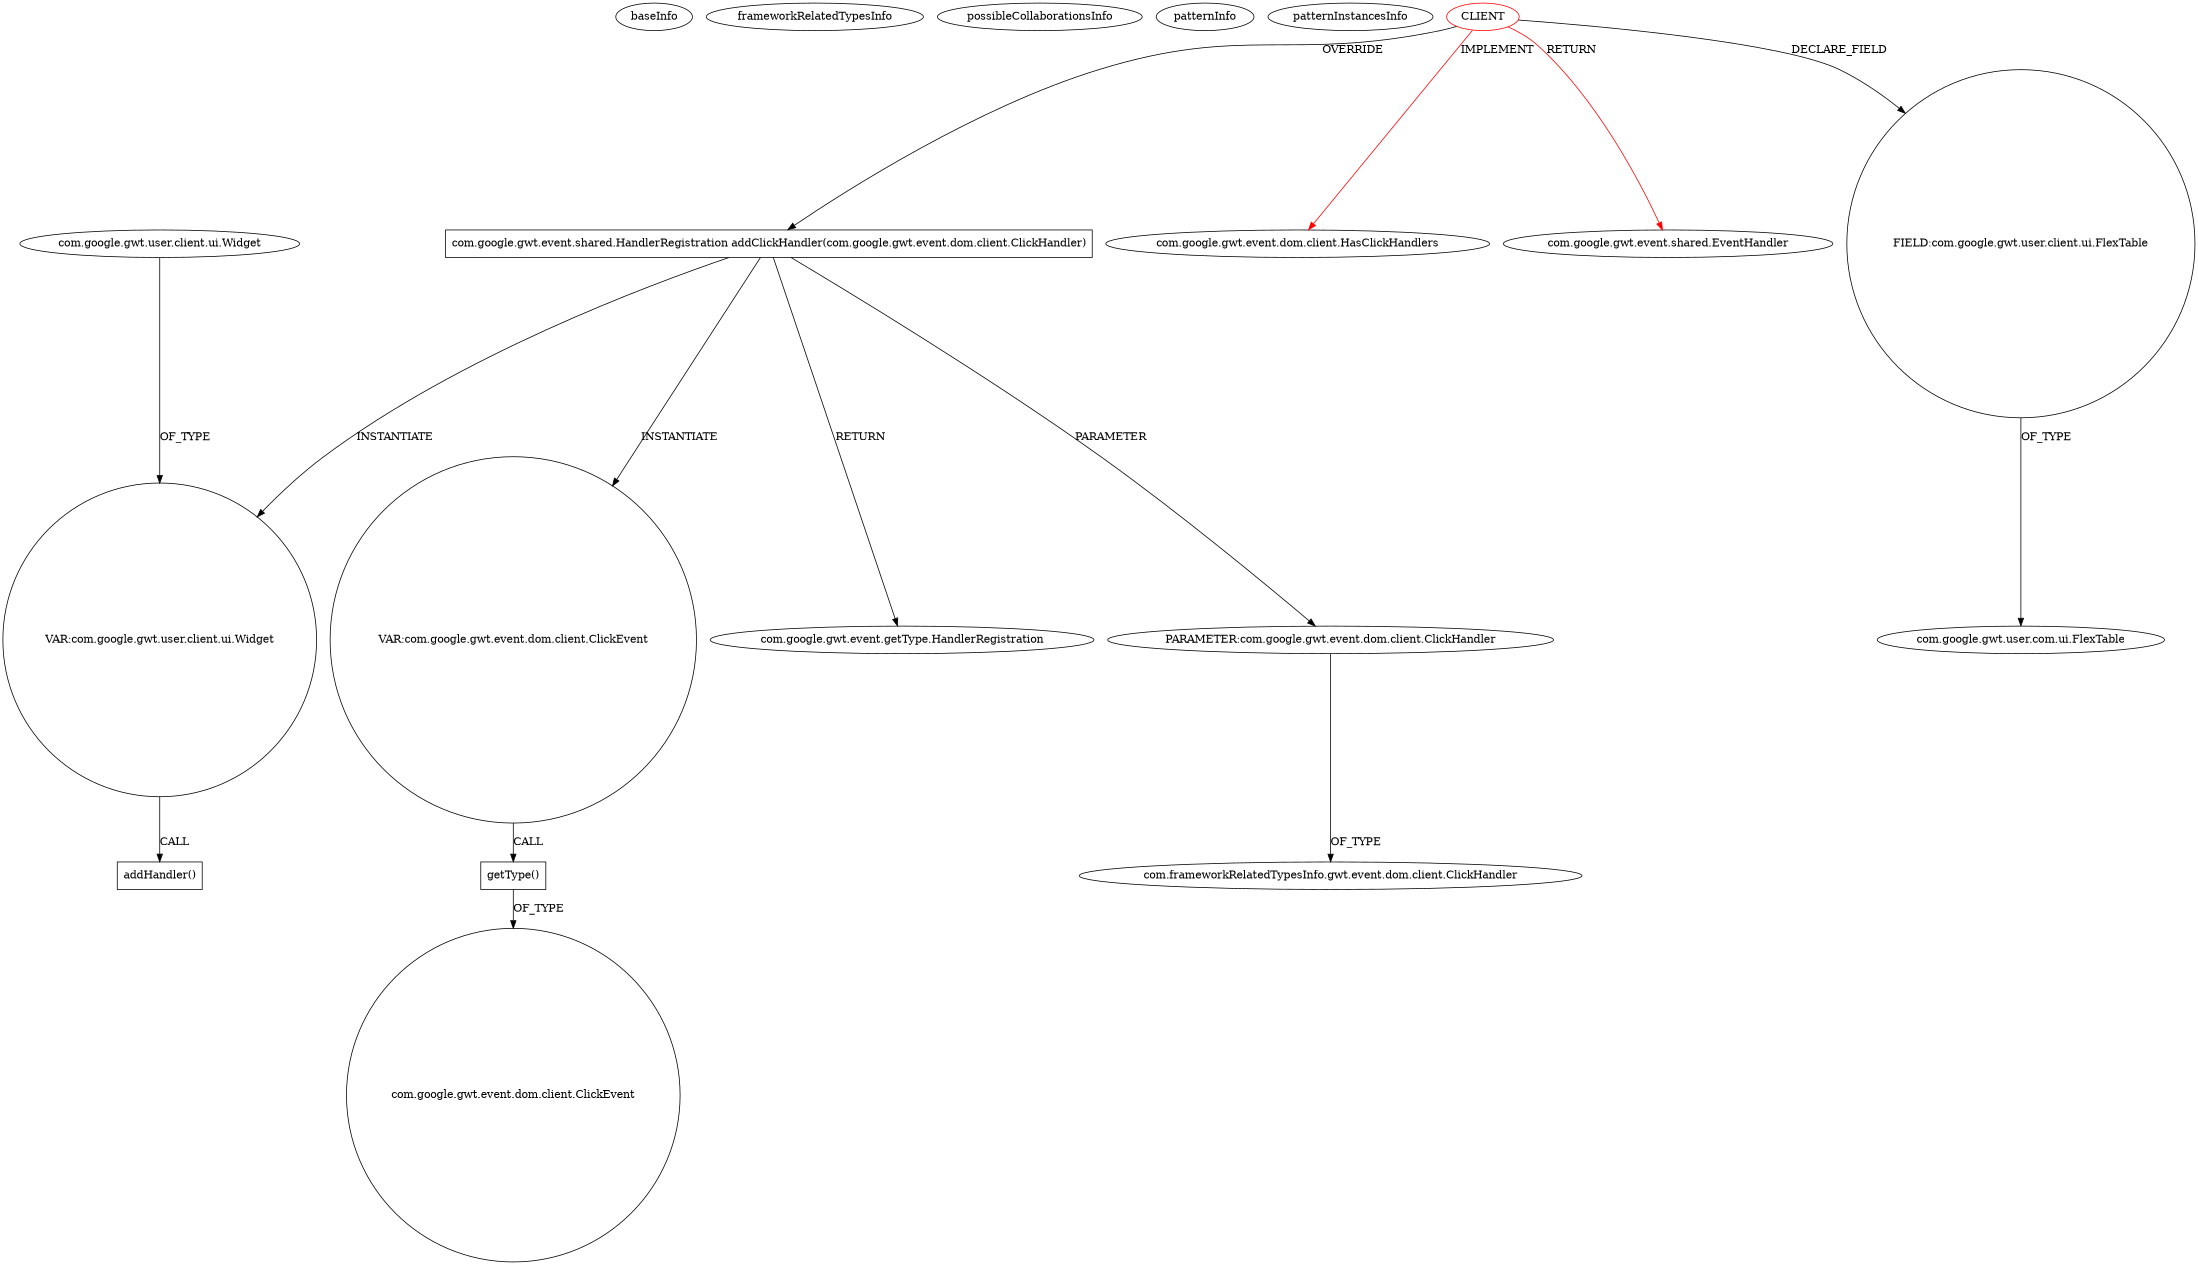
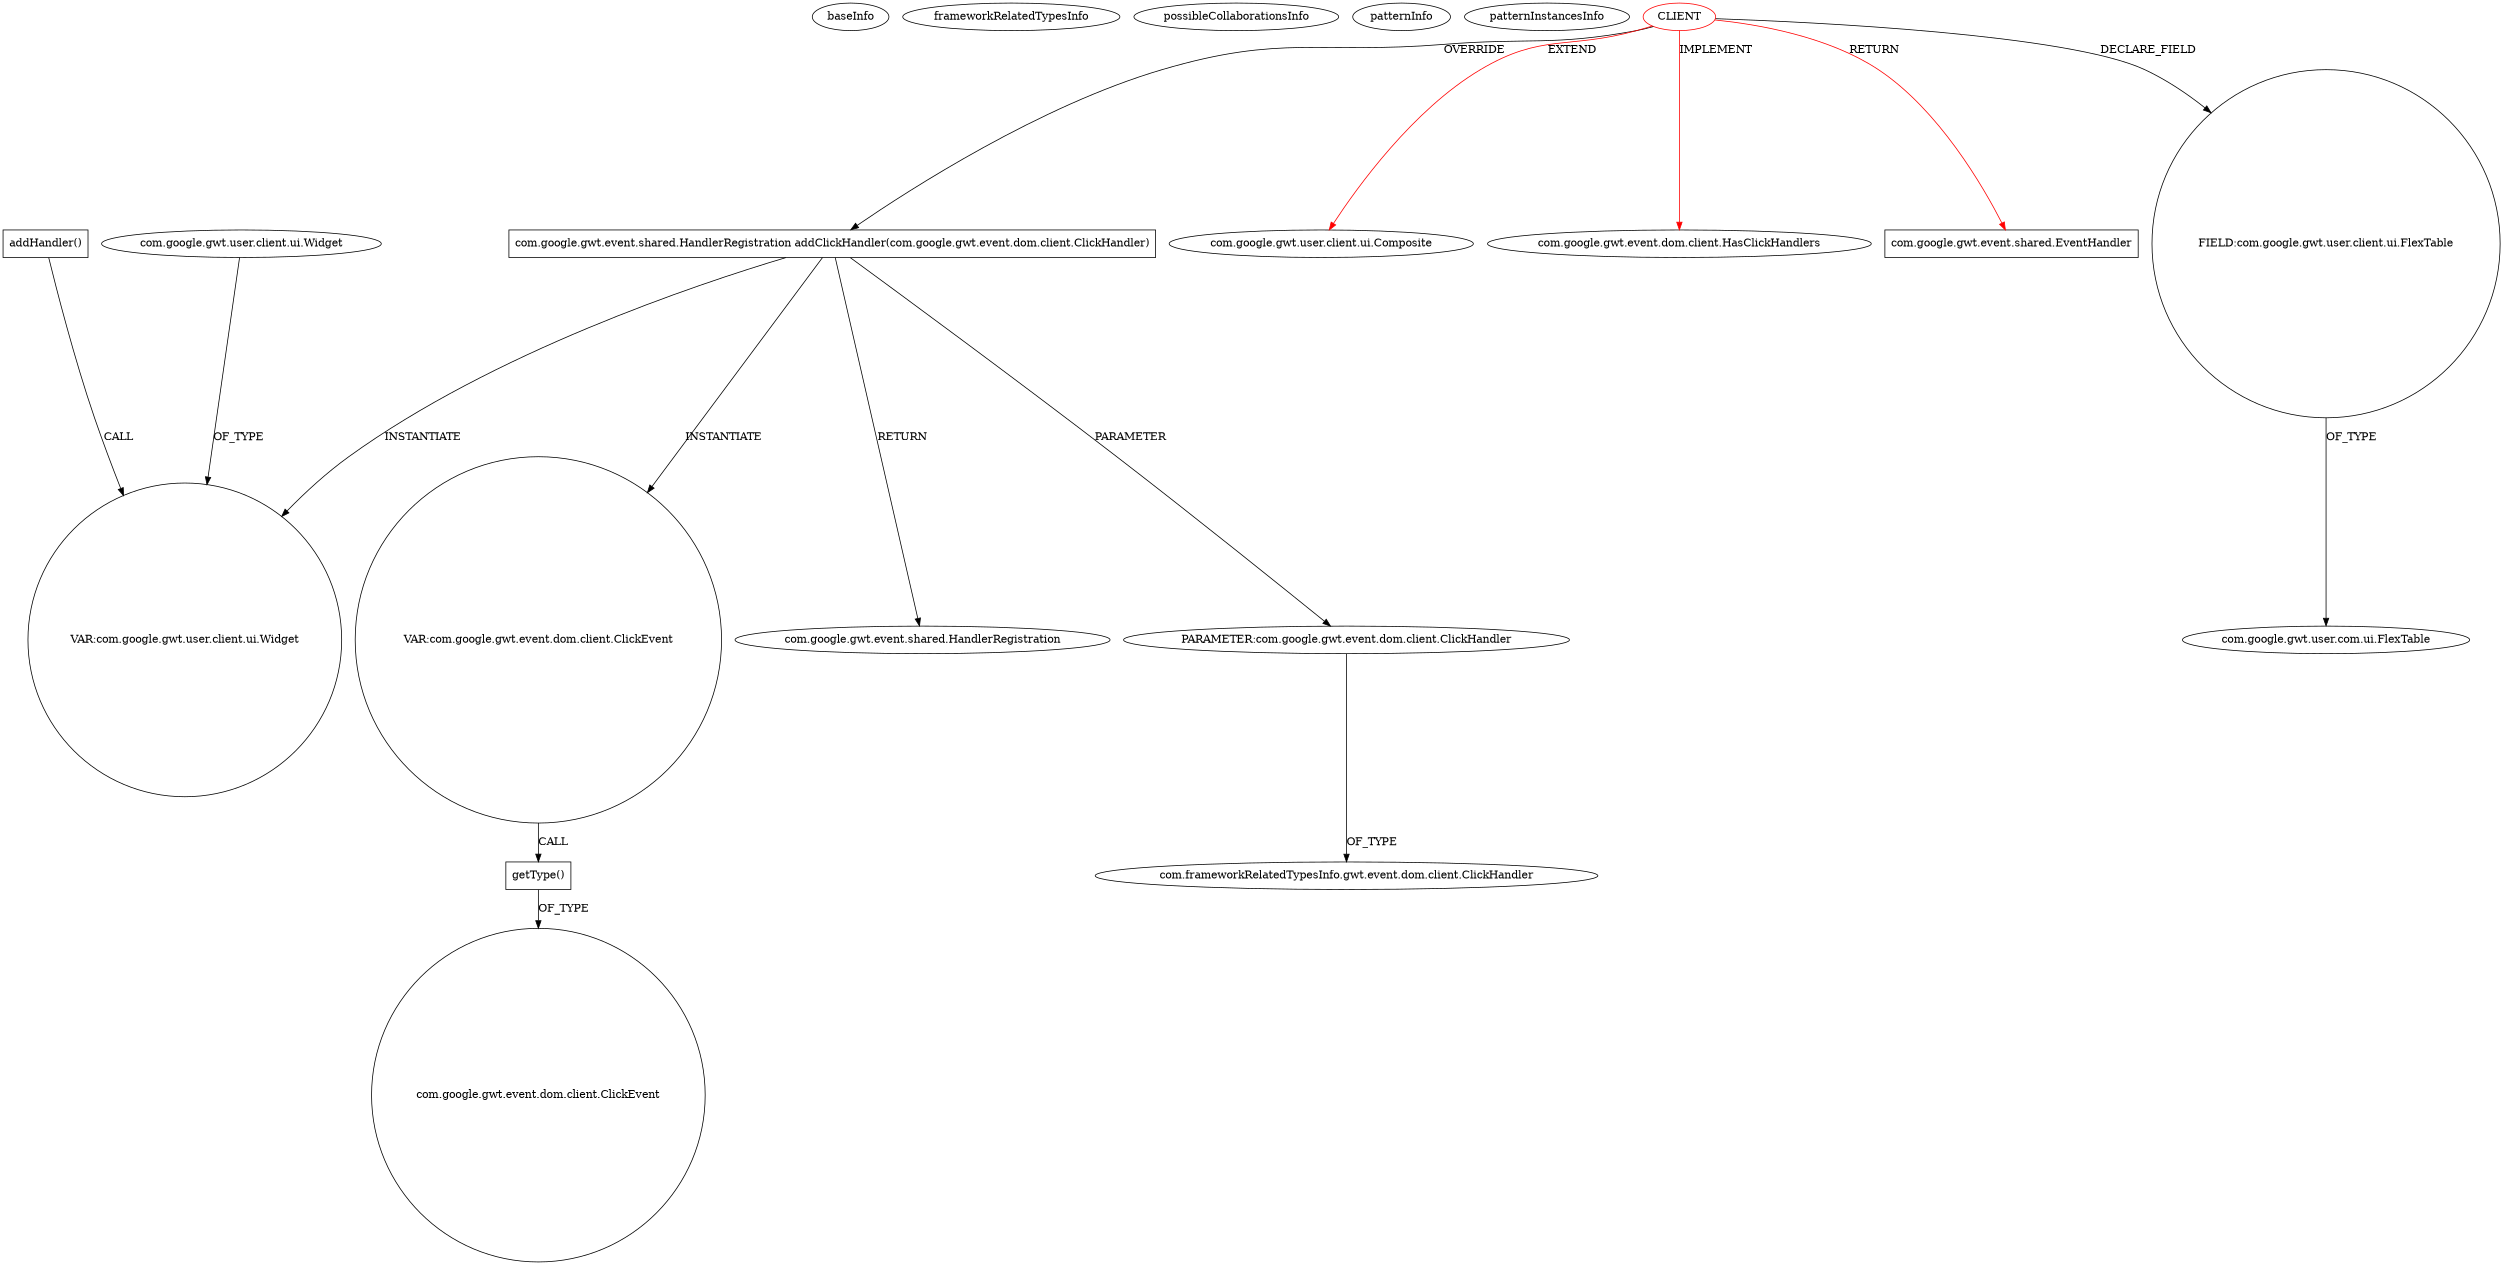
none -> (1321, 244)
(1668, 244) -> (2012, 244)
(902, 640) -> (923, 640)
(160, 825) -> (81, 374)
